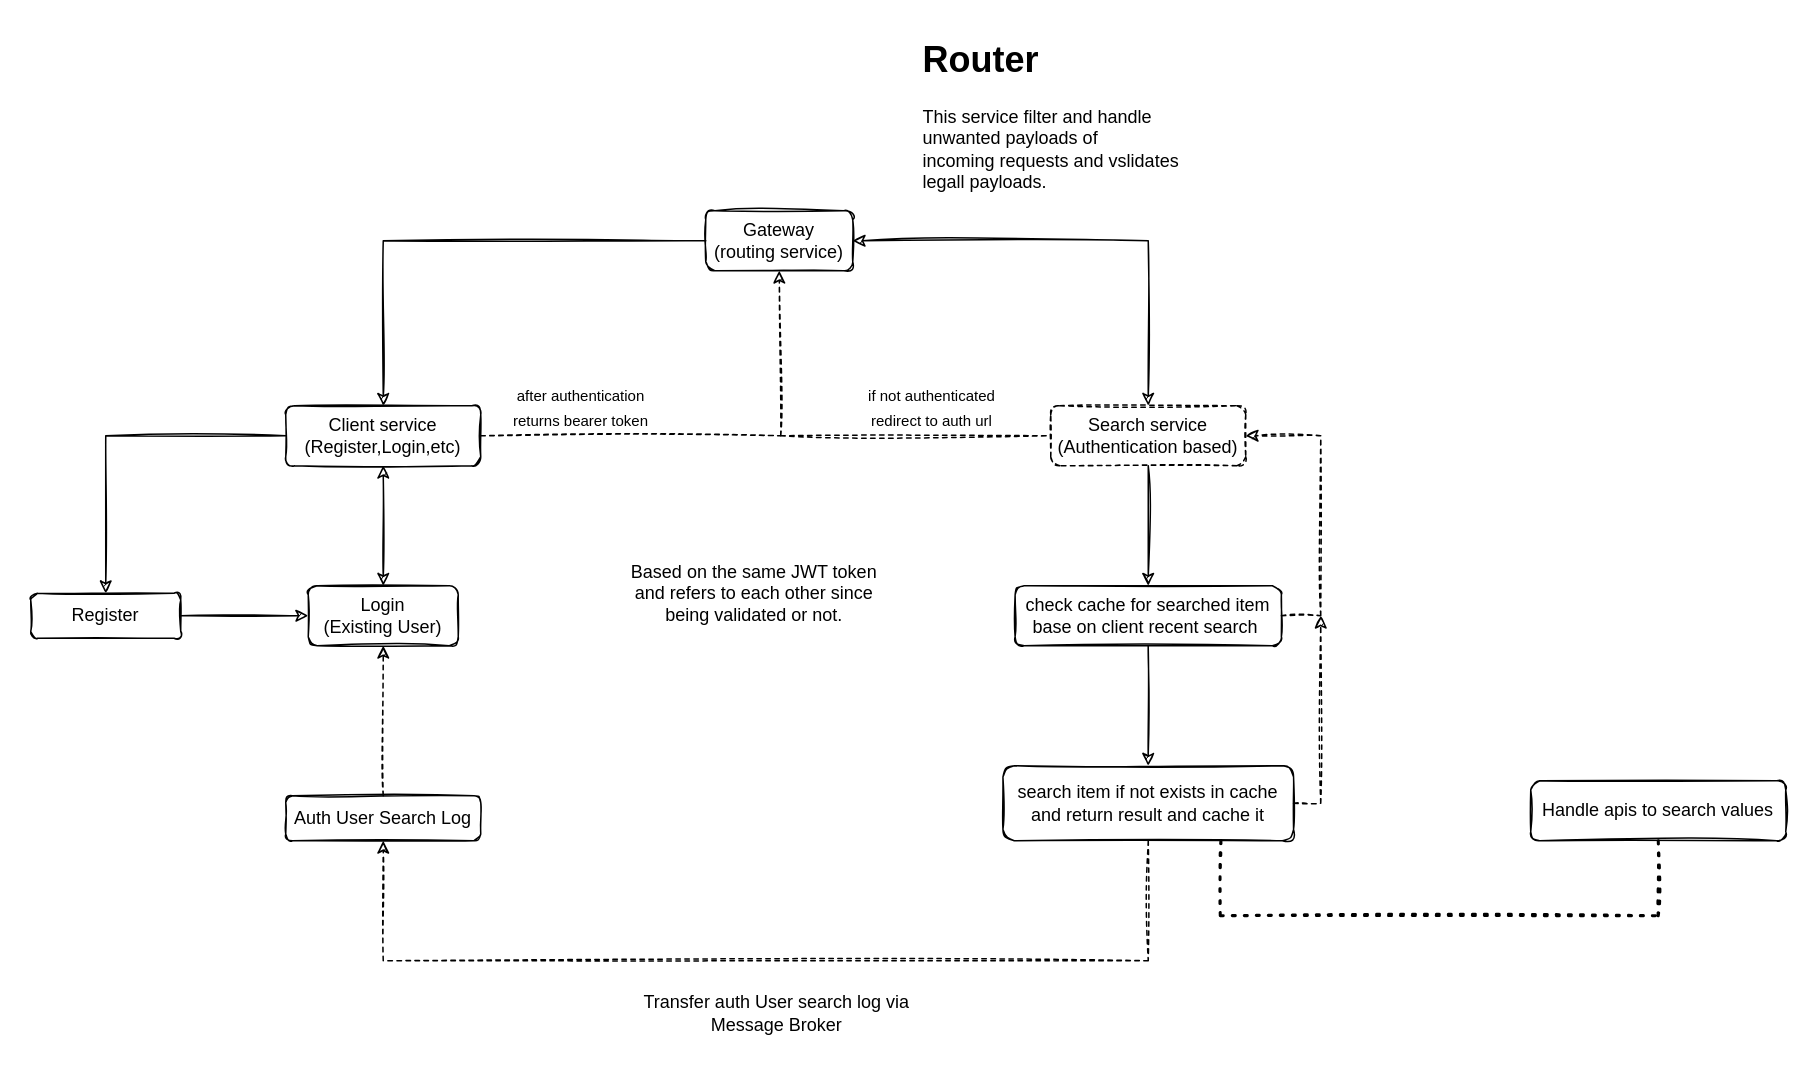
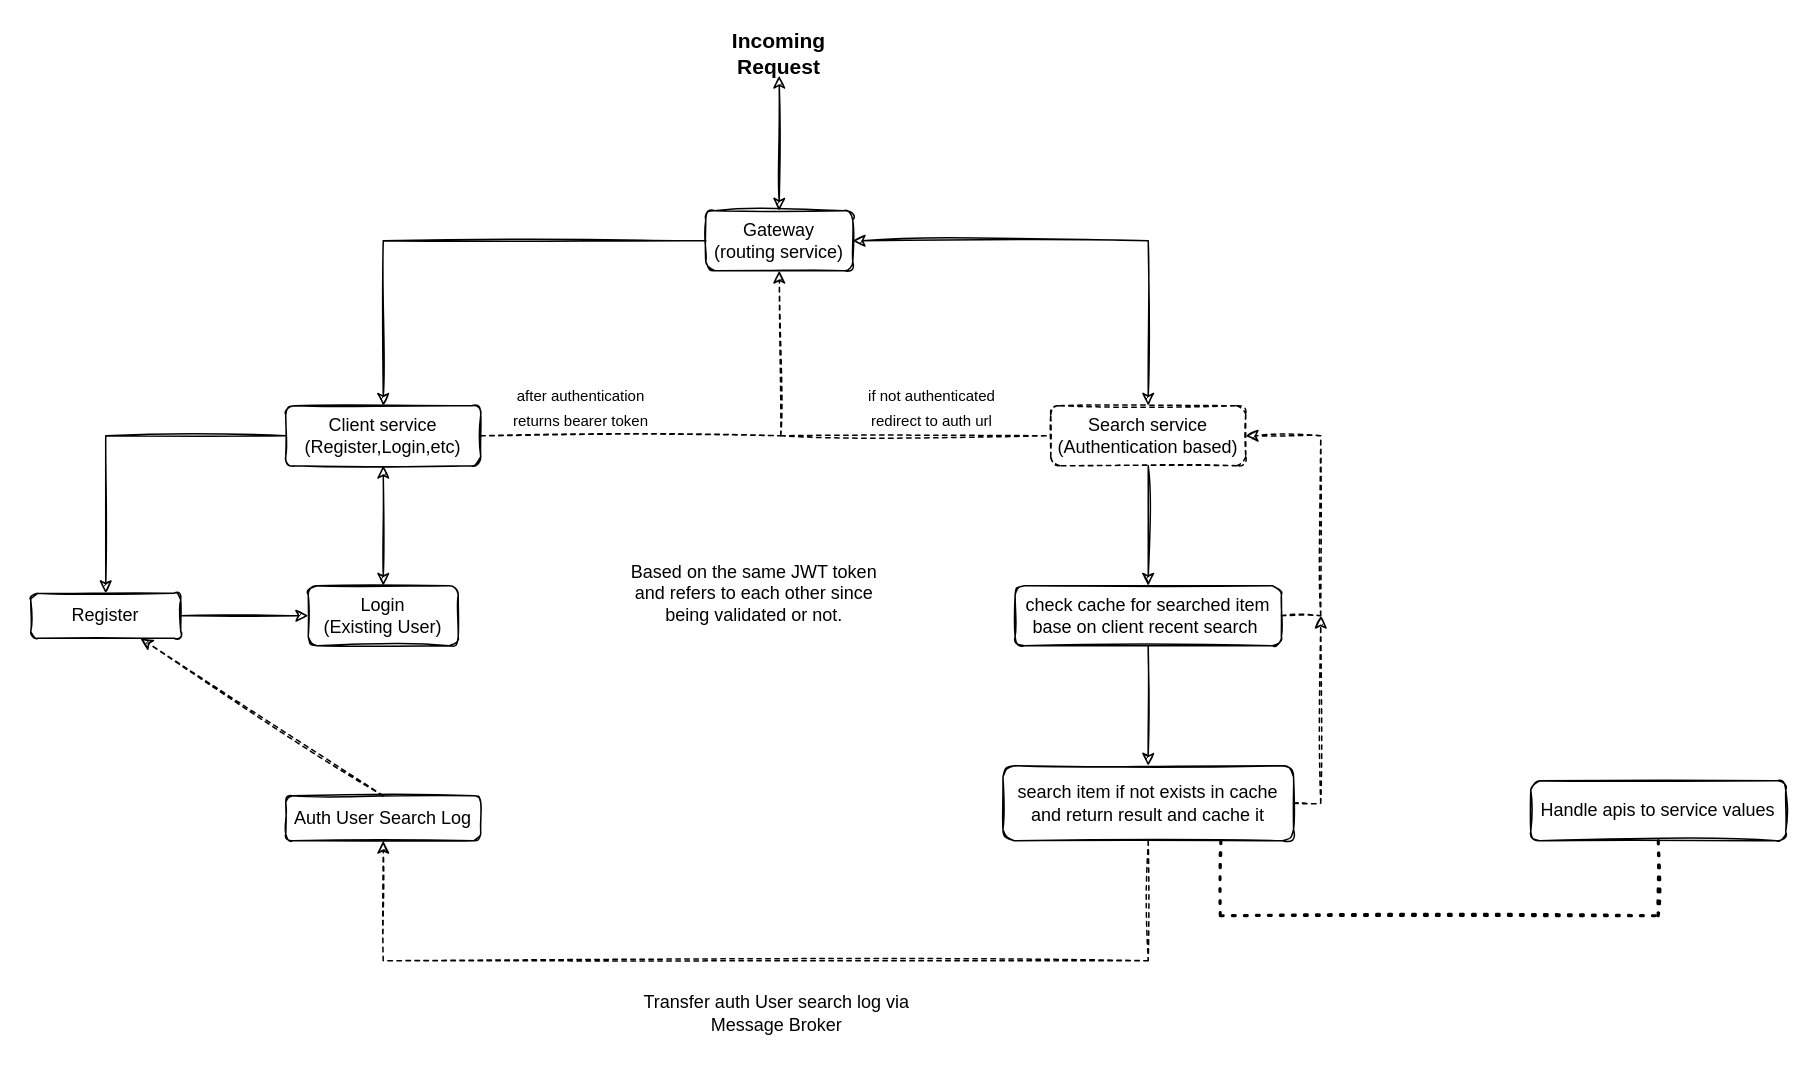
none -> (779, 53)
(1066, 113) -> none
none -> (779, 144)
(383, 724) -> (264, 718)
(1658, 811) -> (1658, 811)
